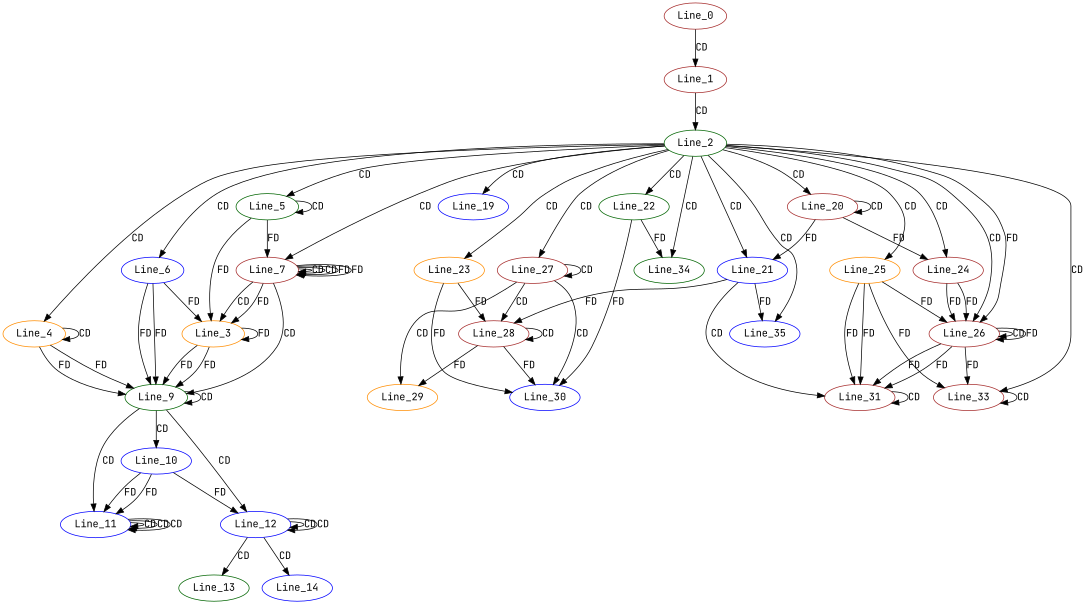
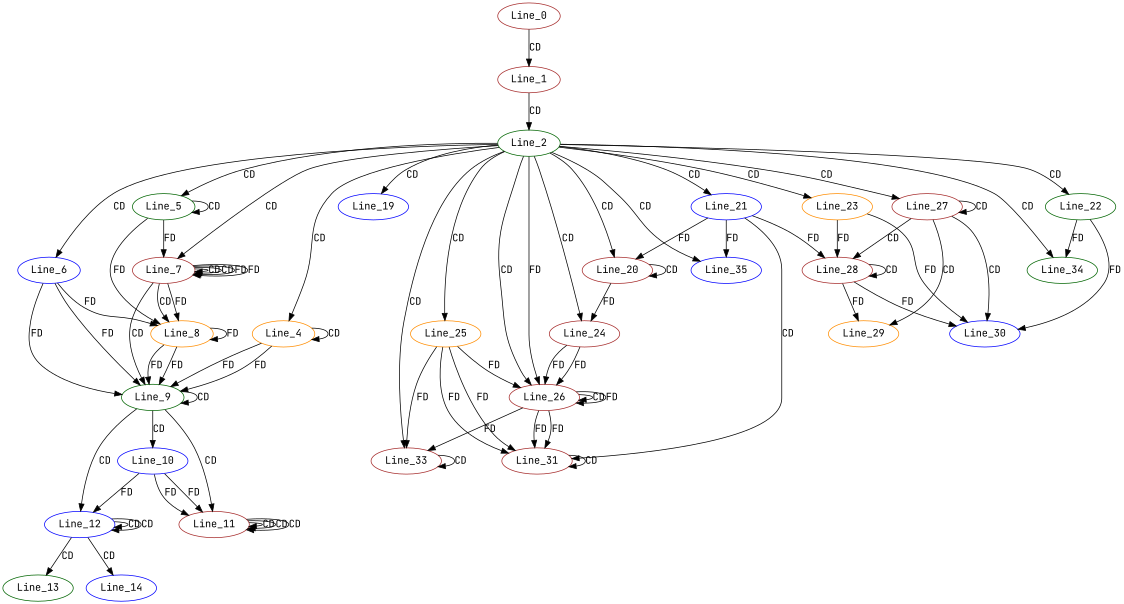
(800, 240) -> (675, 237)
(213, 334) -> (182, 334)
(96, 525) -> (214, 525)
